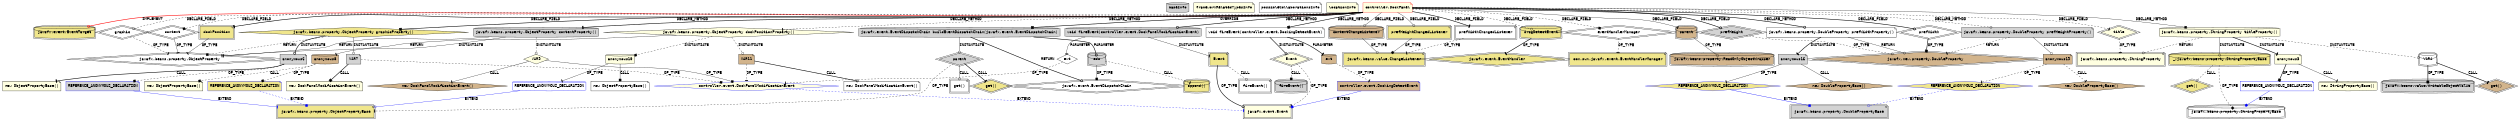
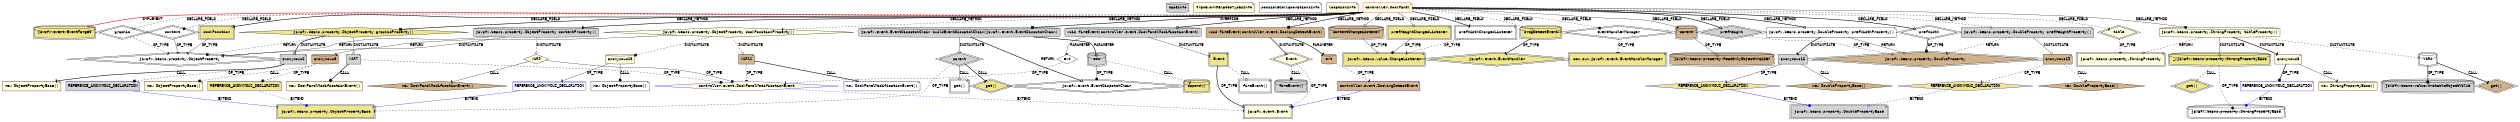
(1265, 32) -> (1265, 32)
(1925, 59) -> (1925, 59)
